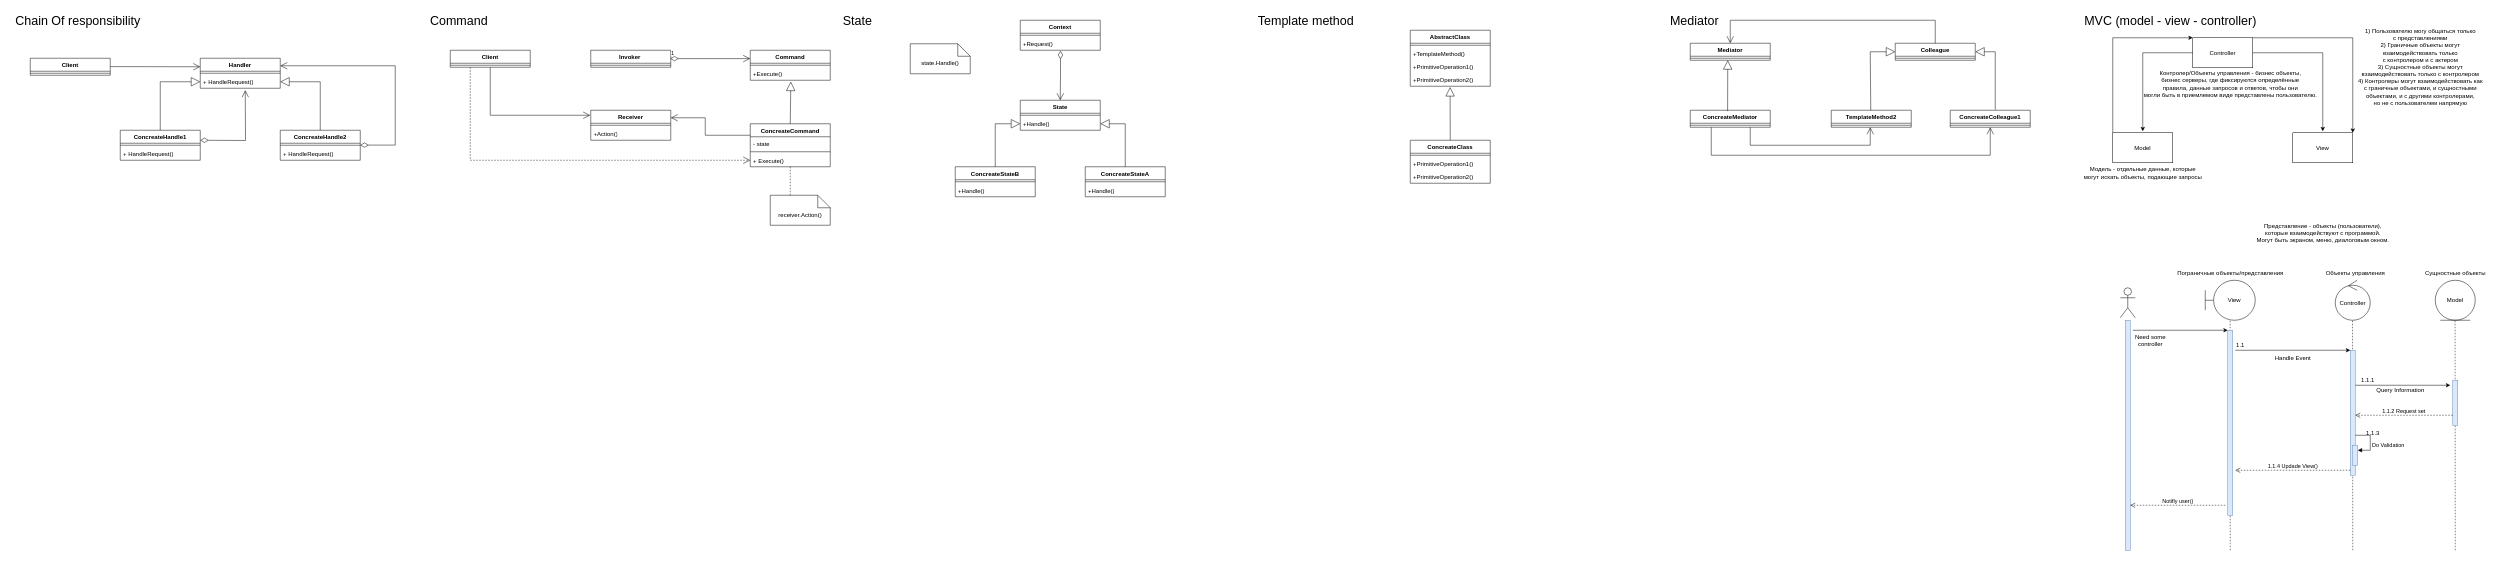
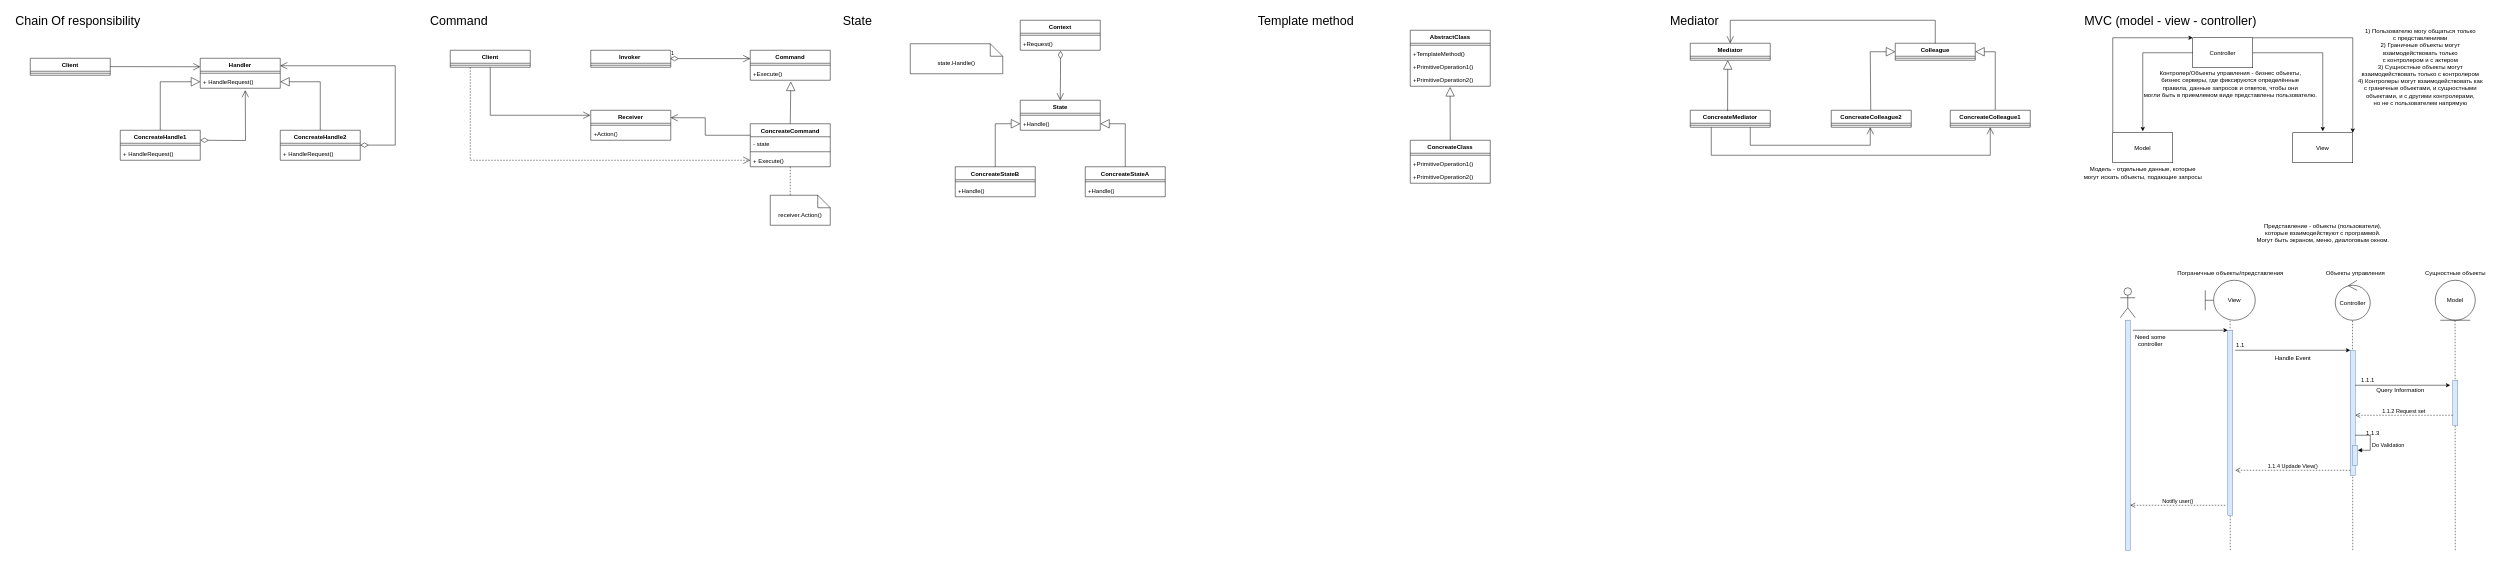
(940, 59) -> (957, 59)
(1871, 117) -> (1871, 117)
